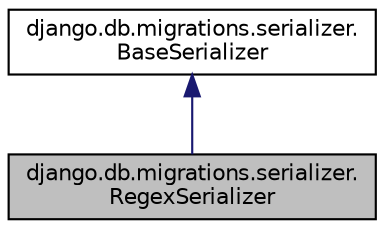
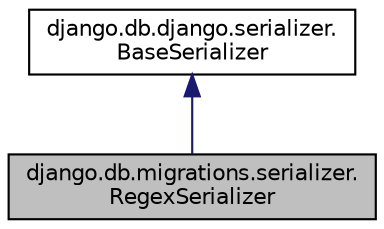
(192, 42) -> (192, 42)
